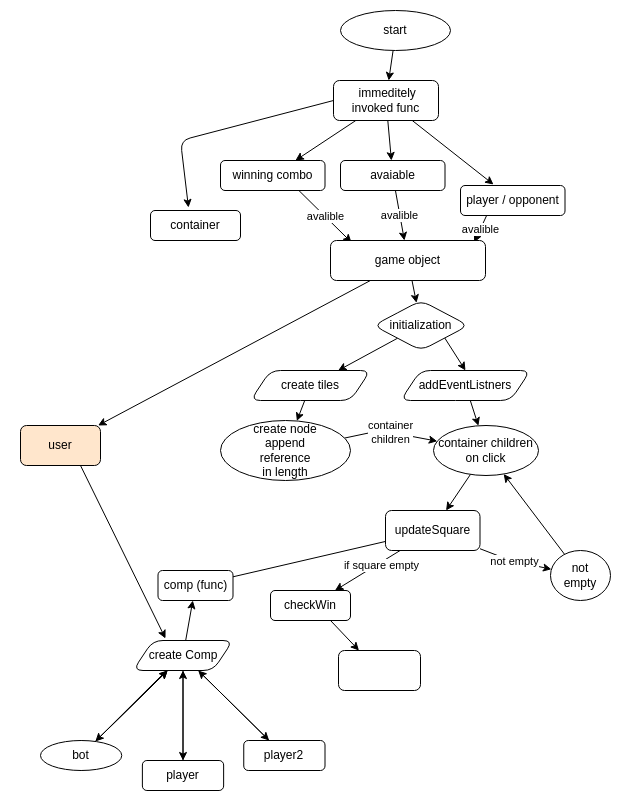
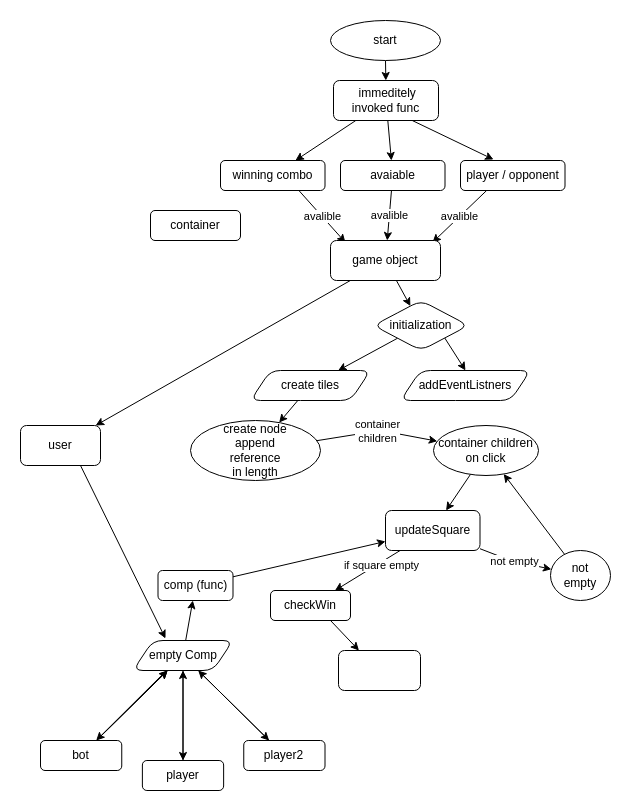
(396, 31) -> (386, 41)
(233, 127) -> none
(513, 201) -> (513, 176)
(408, 261) -> (386, 261)
(473, 410) -> none
(61, 446) -> (61, 446)
(286, 451) -> (256, 451)
(380, 543) -> (377, 543)
(184, 656) -> (184, 656)
(81, 756) -> (81, 756)
